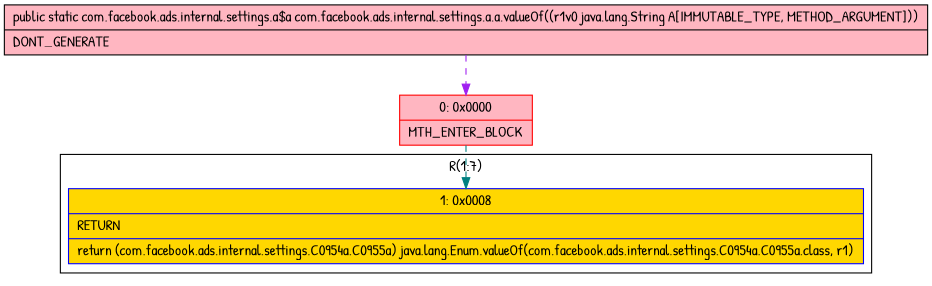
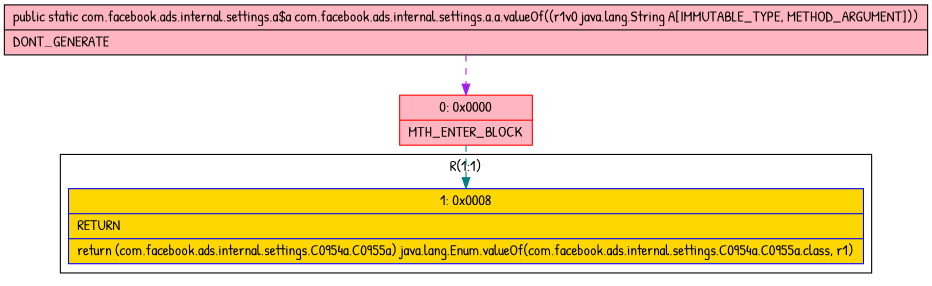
(466, 167) -> (466, 167)
